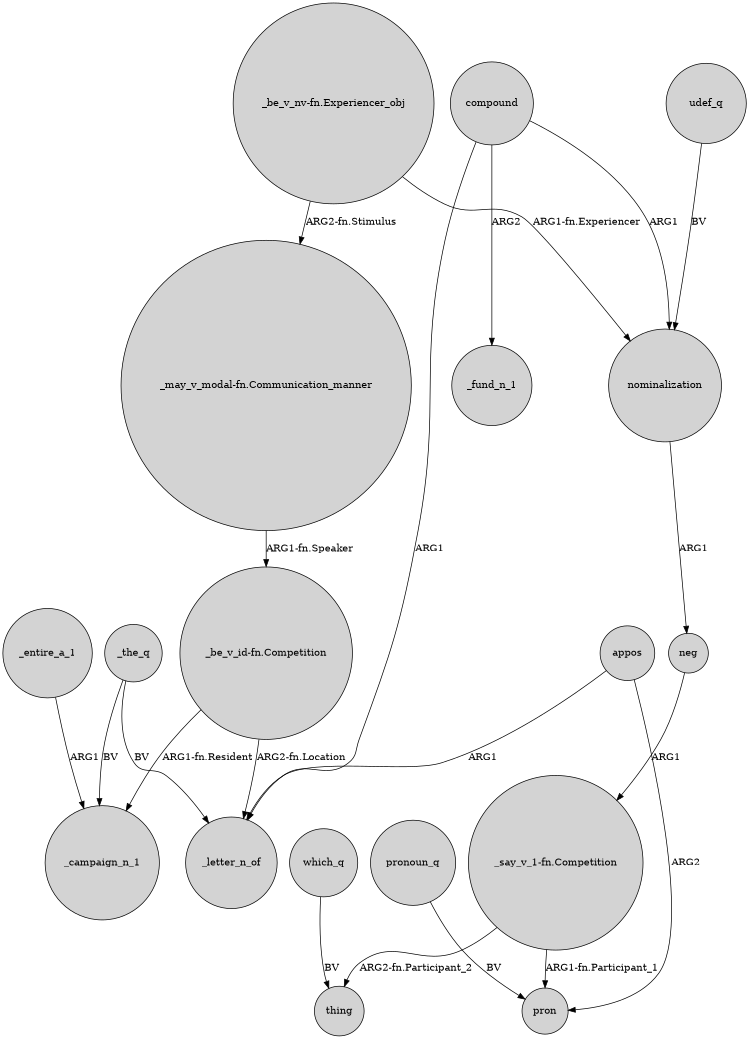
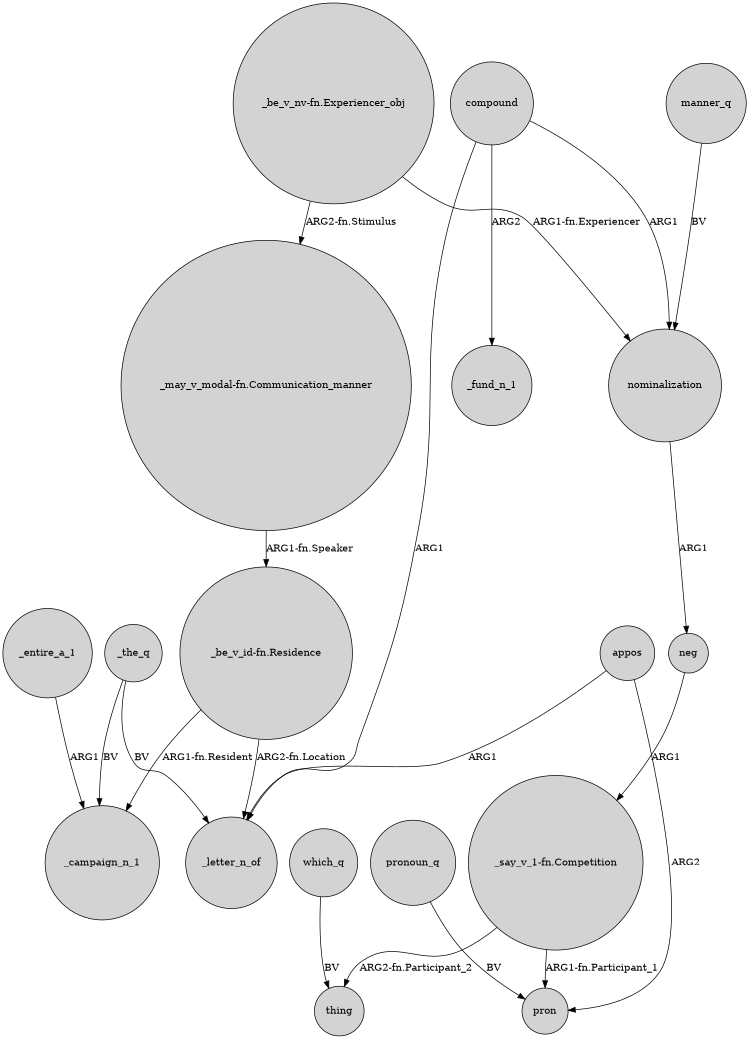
(706, 103) -> (706, 103)
(266, 653) -> (266, 653)
